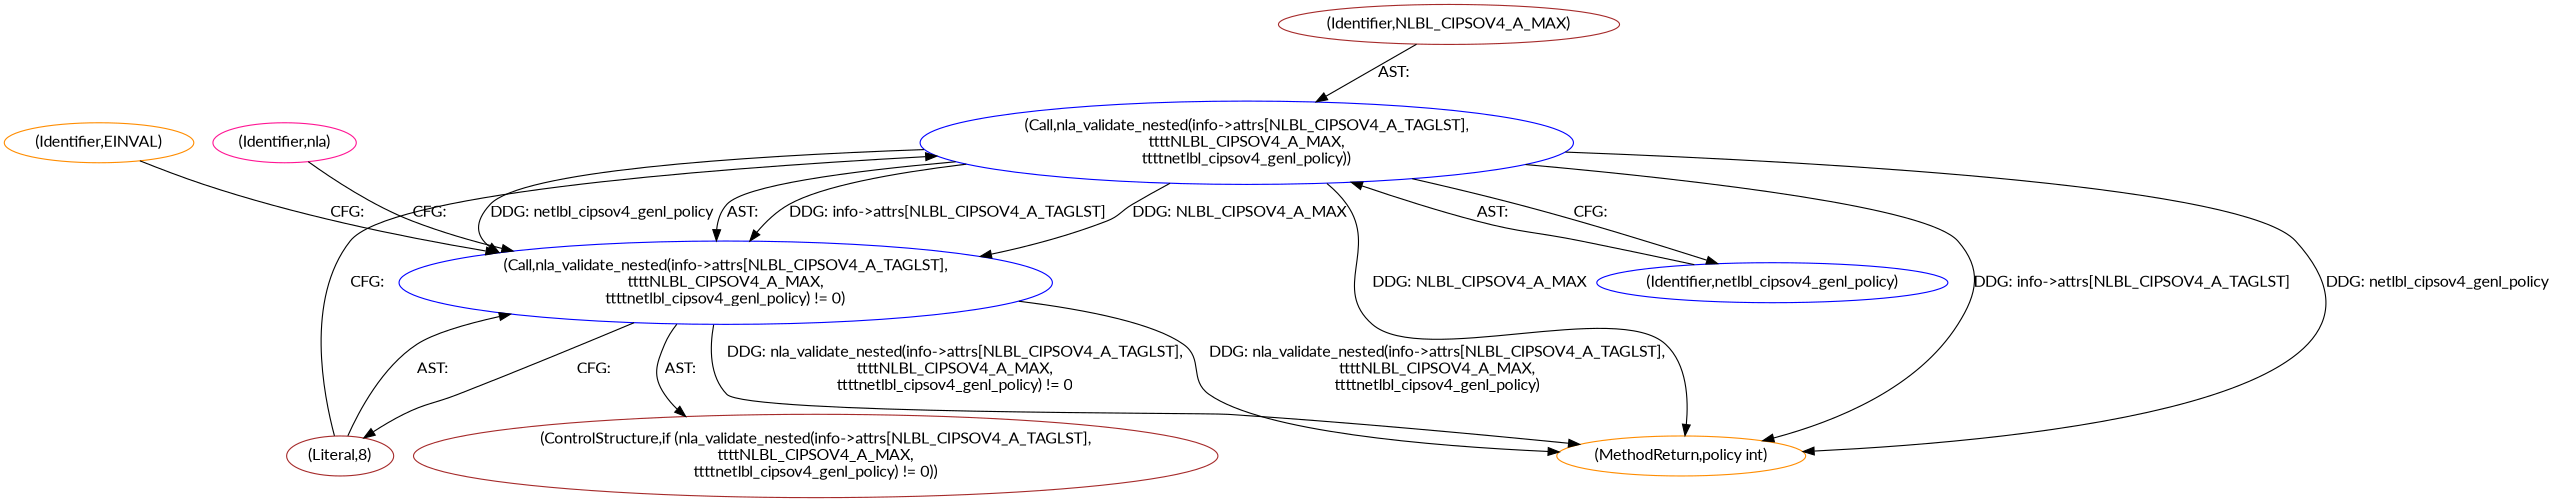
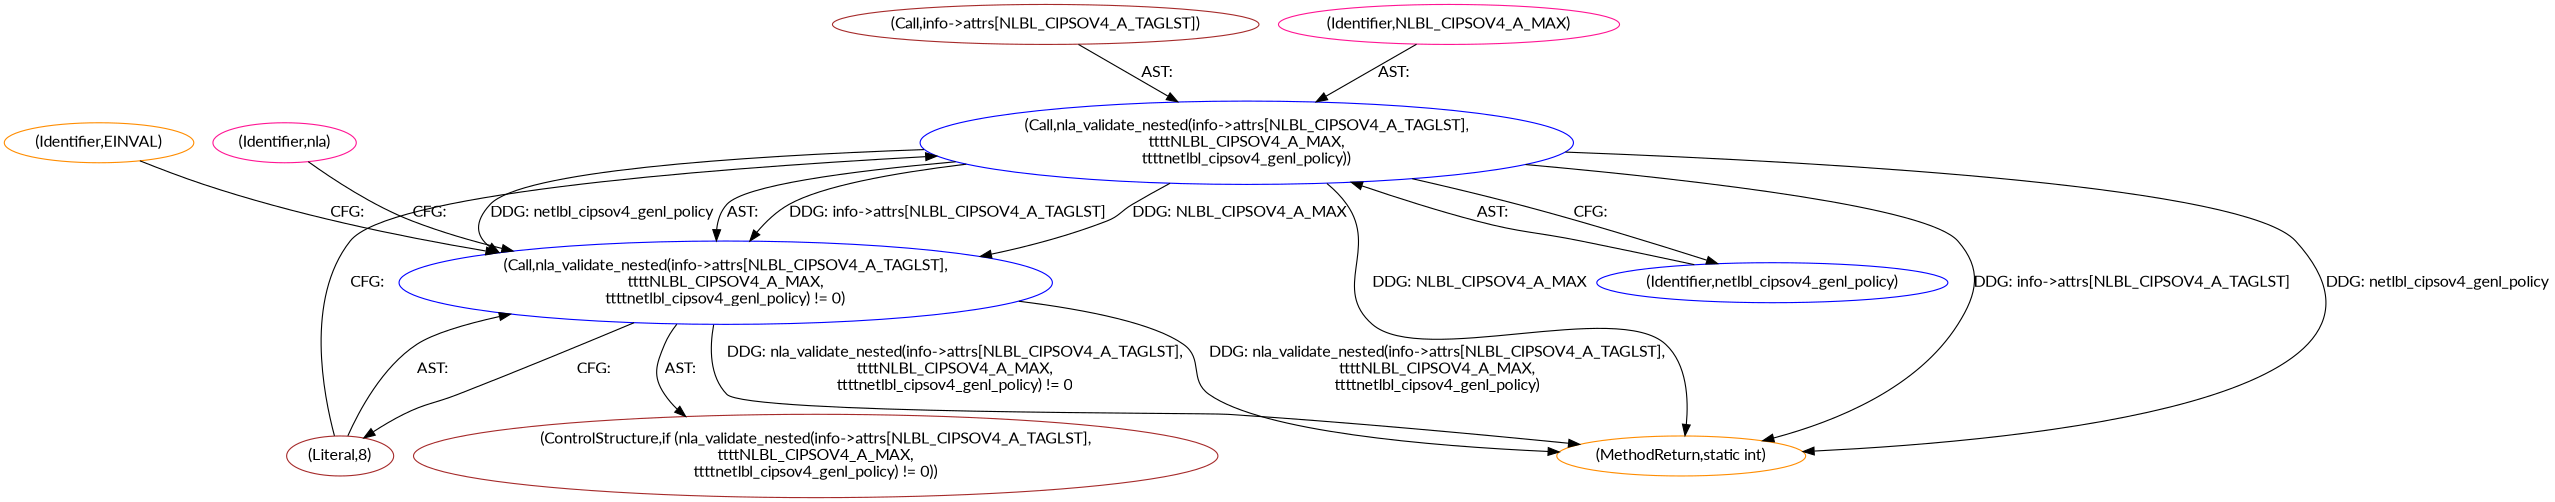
none -> (1046, 24)
(1449, 24) -> (1449, 24)
(1681, 456) -> (1681, 456)
